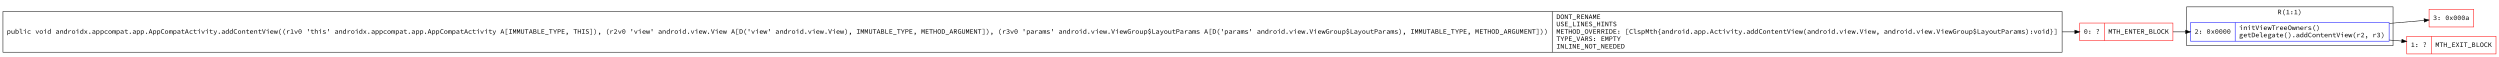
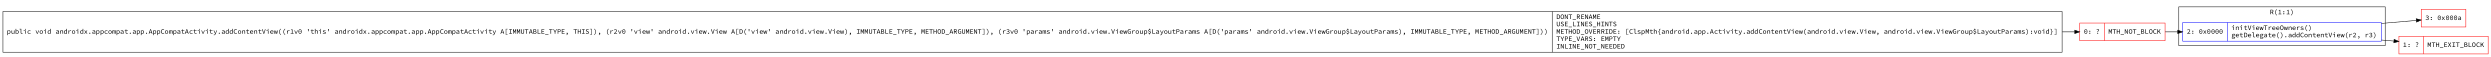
(2139, 32) -> (2135, 32)
